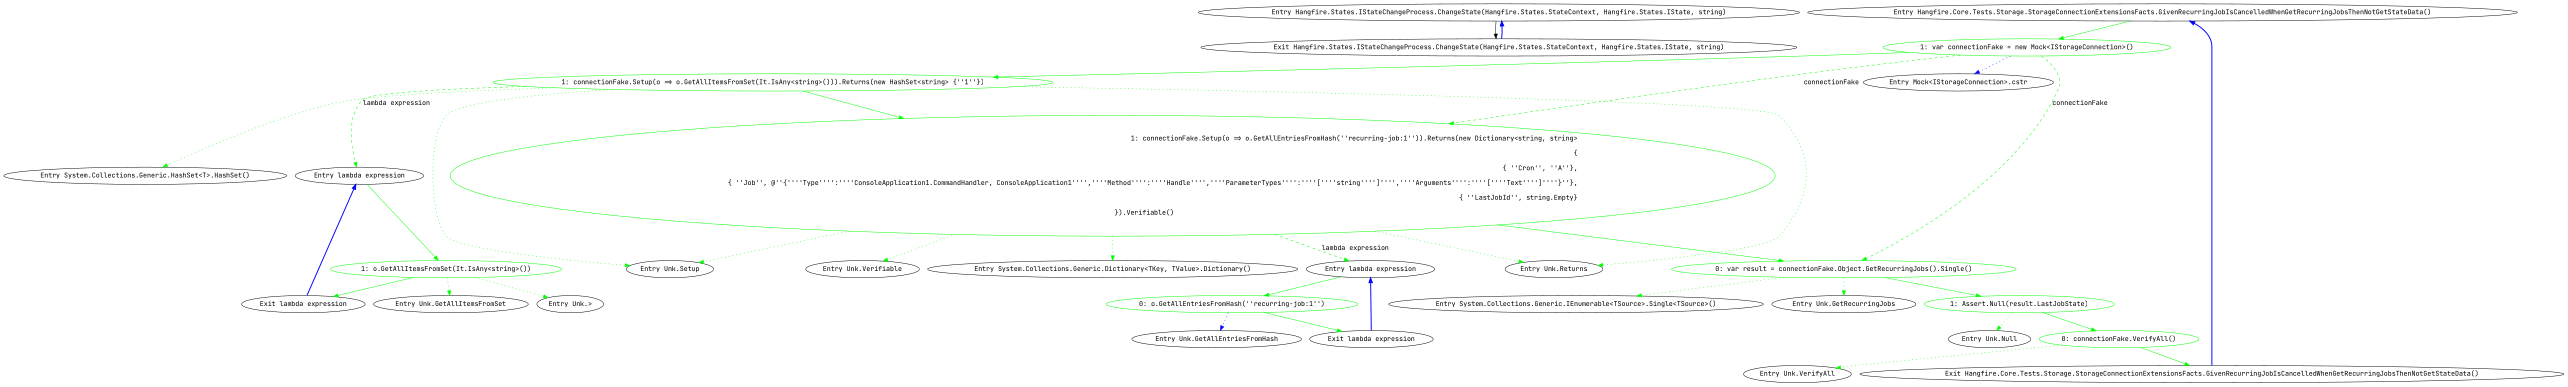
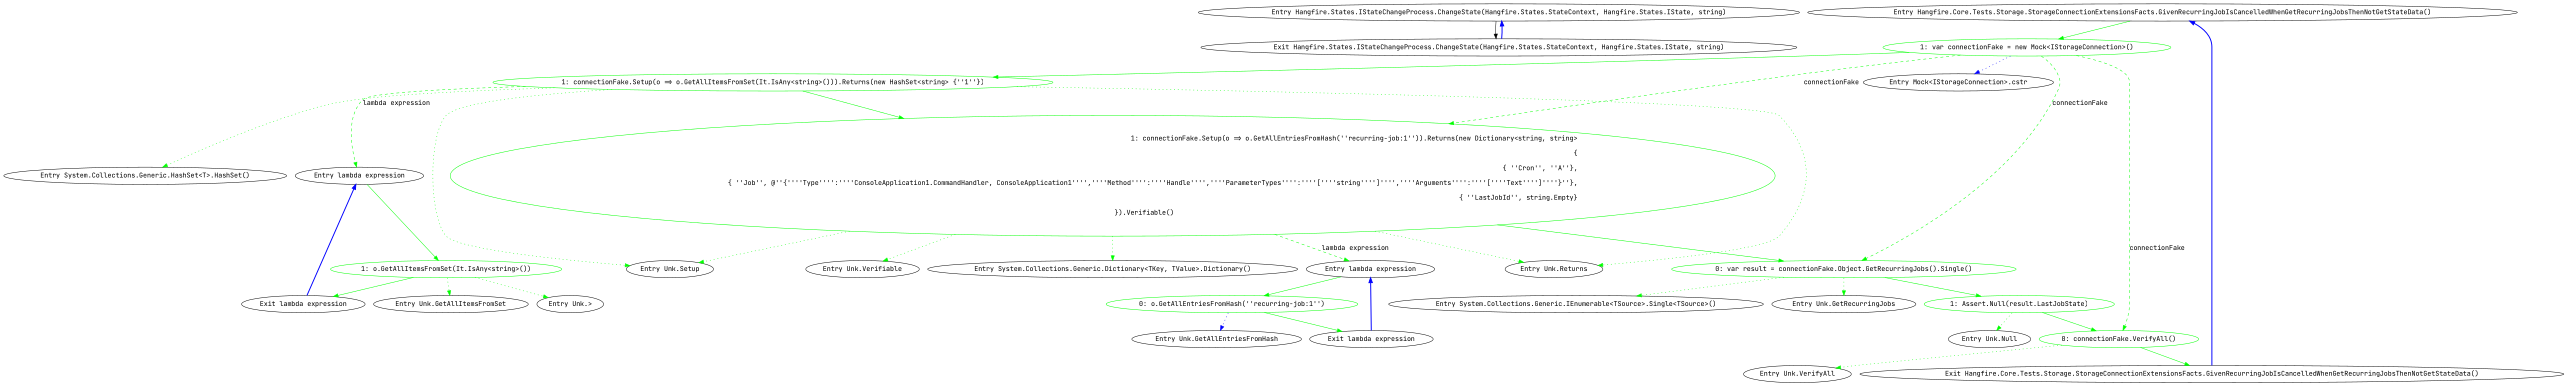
none -> (2129, 173)
